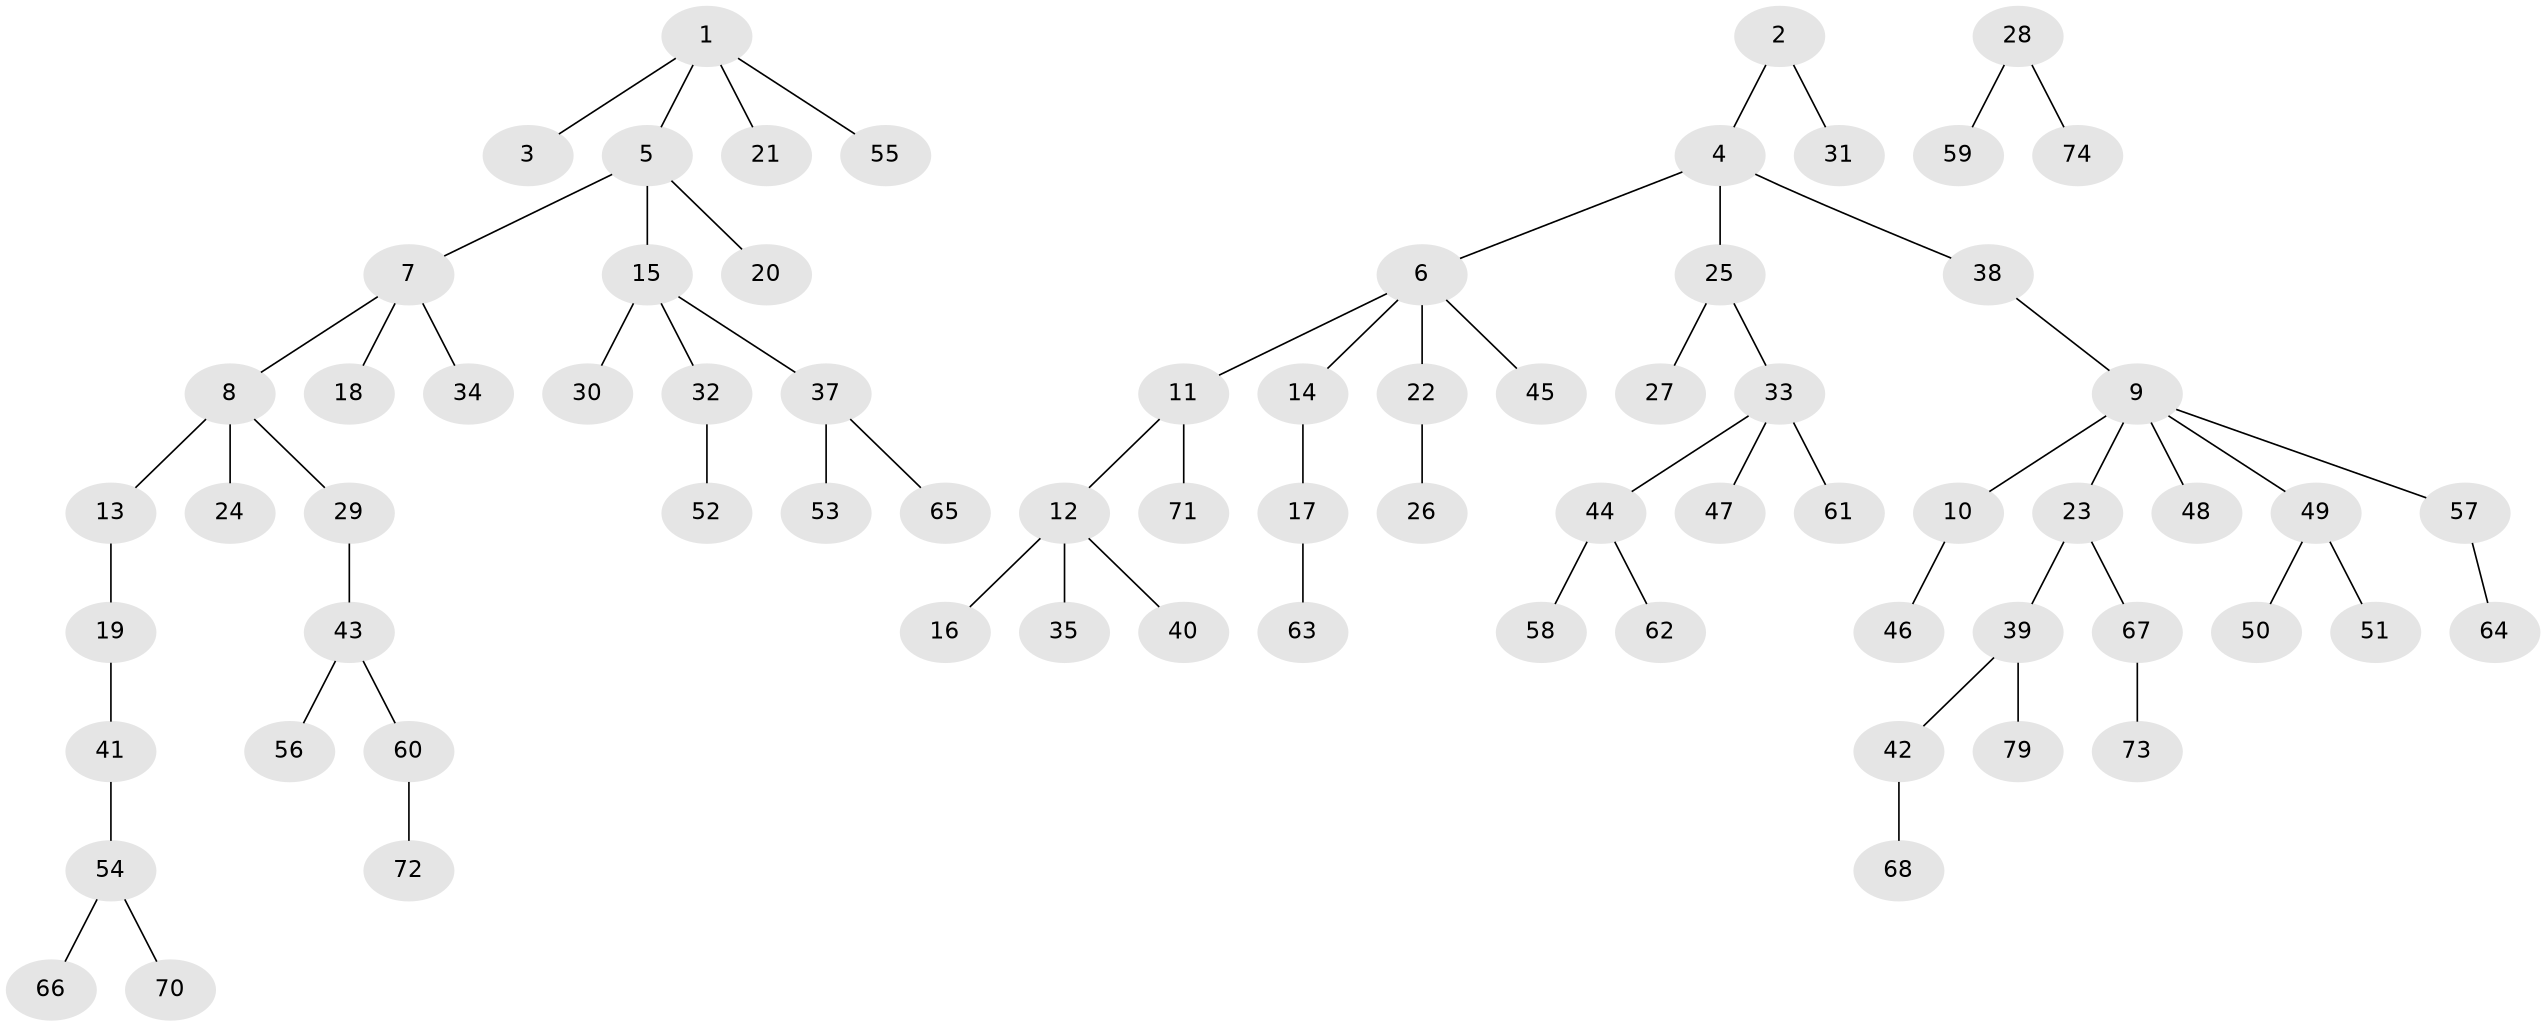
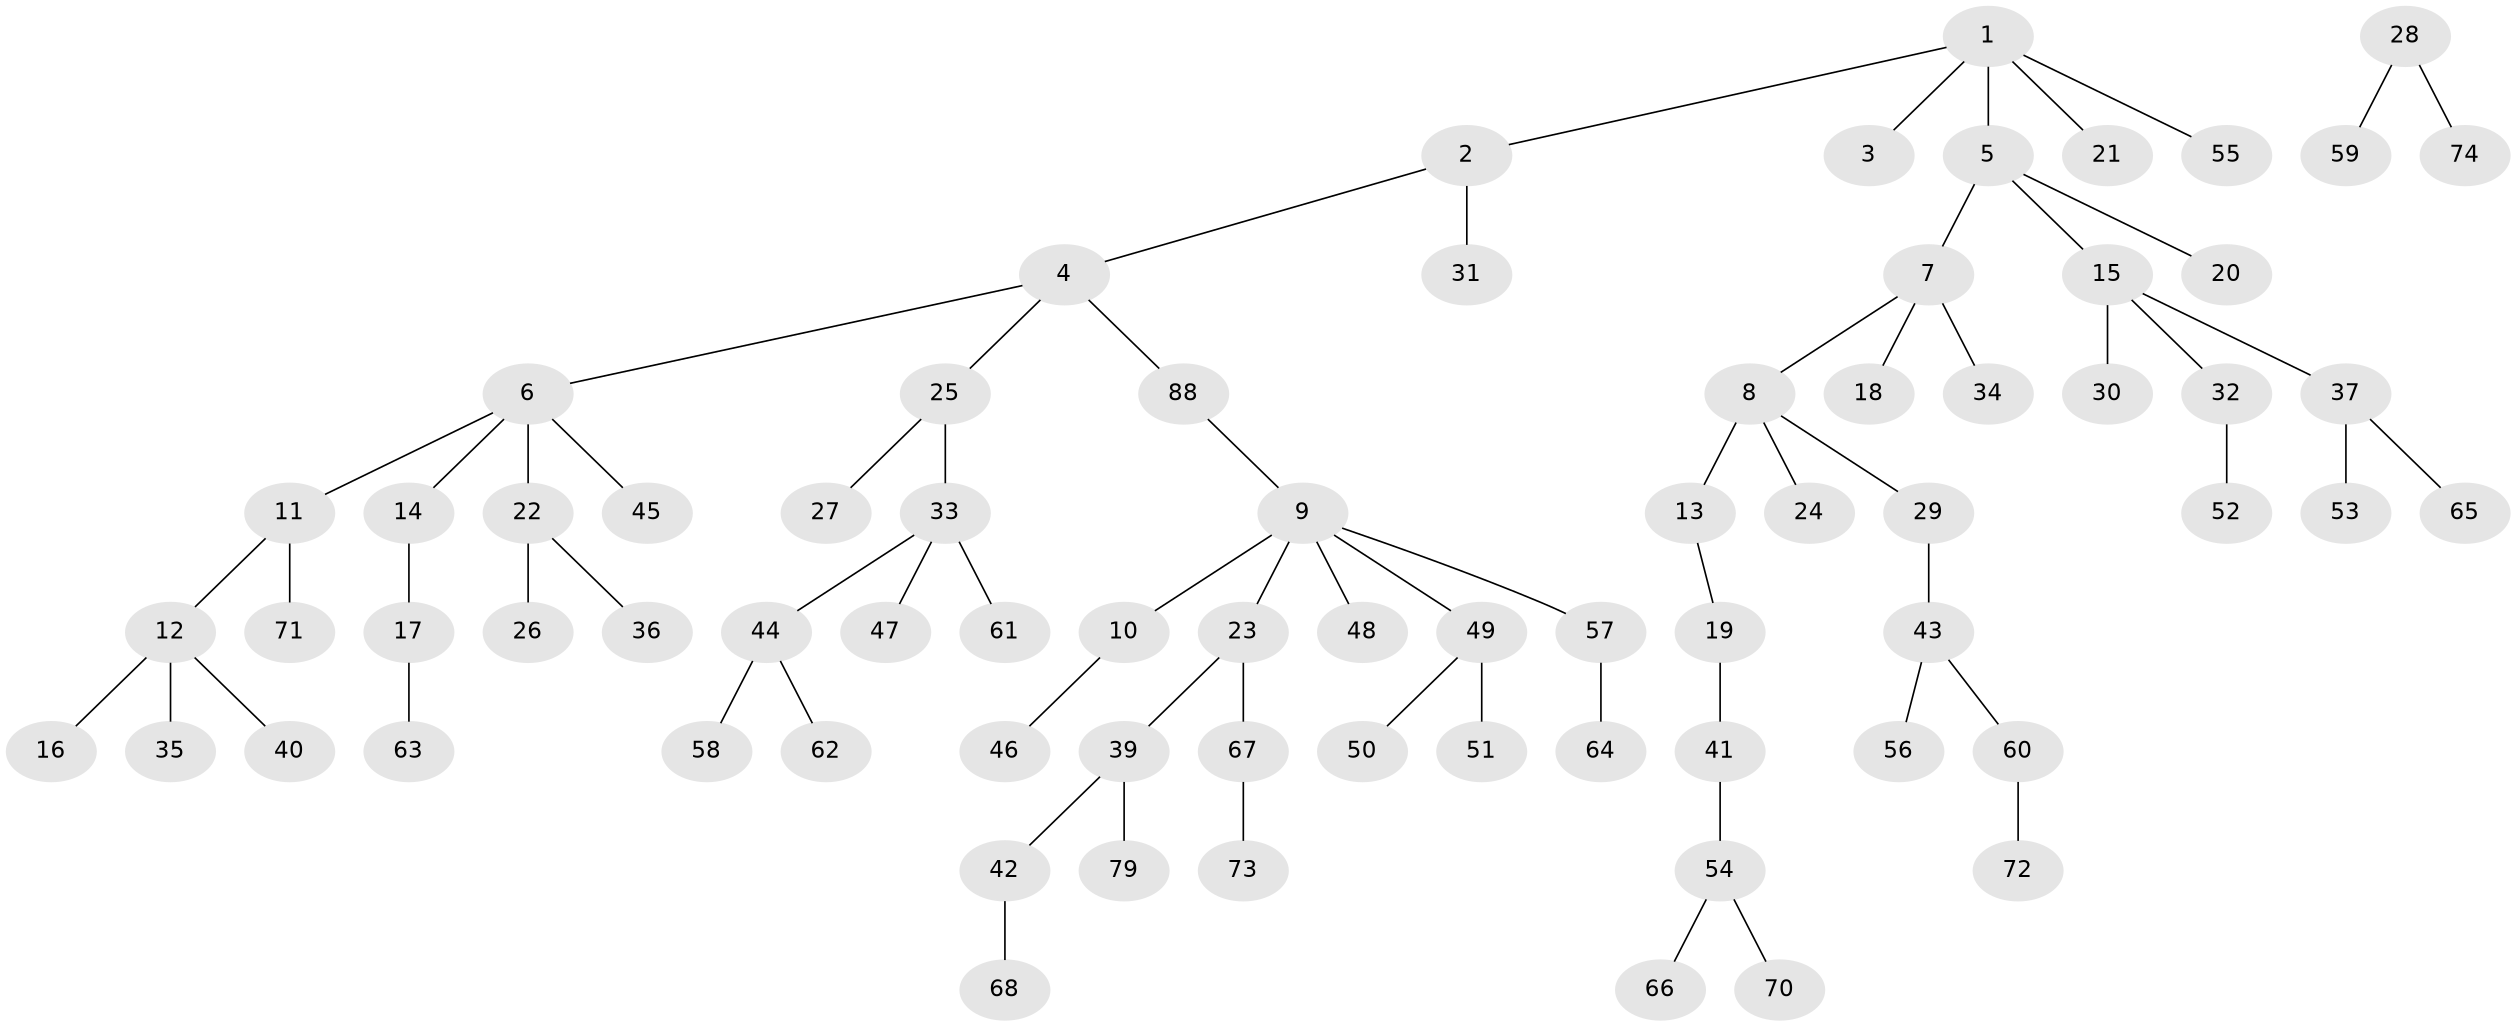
none -> (1728, 96)
(1988, 275) -> (1184, 394)
none -> (647, 632)
